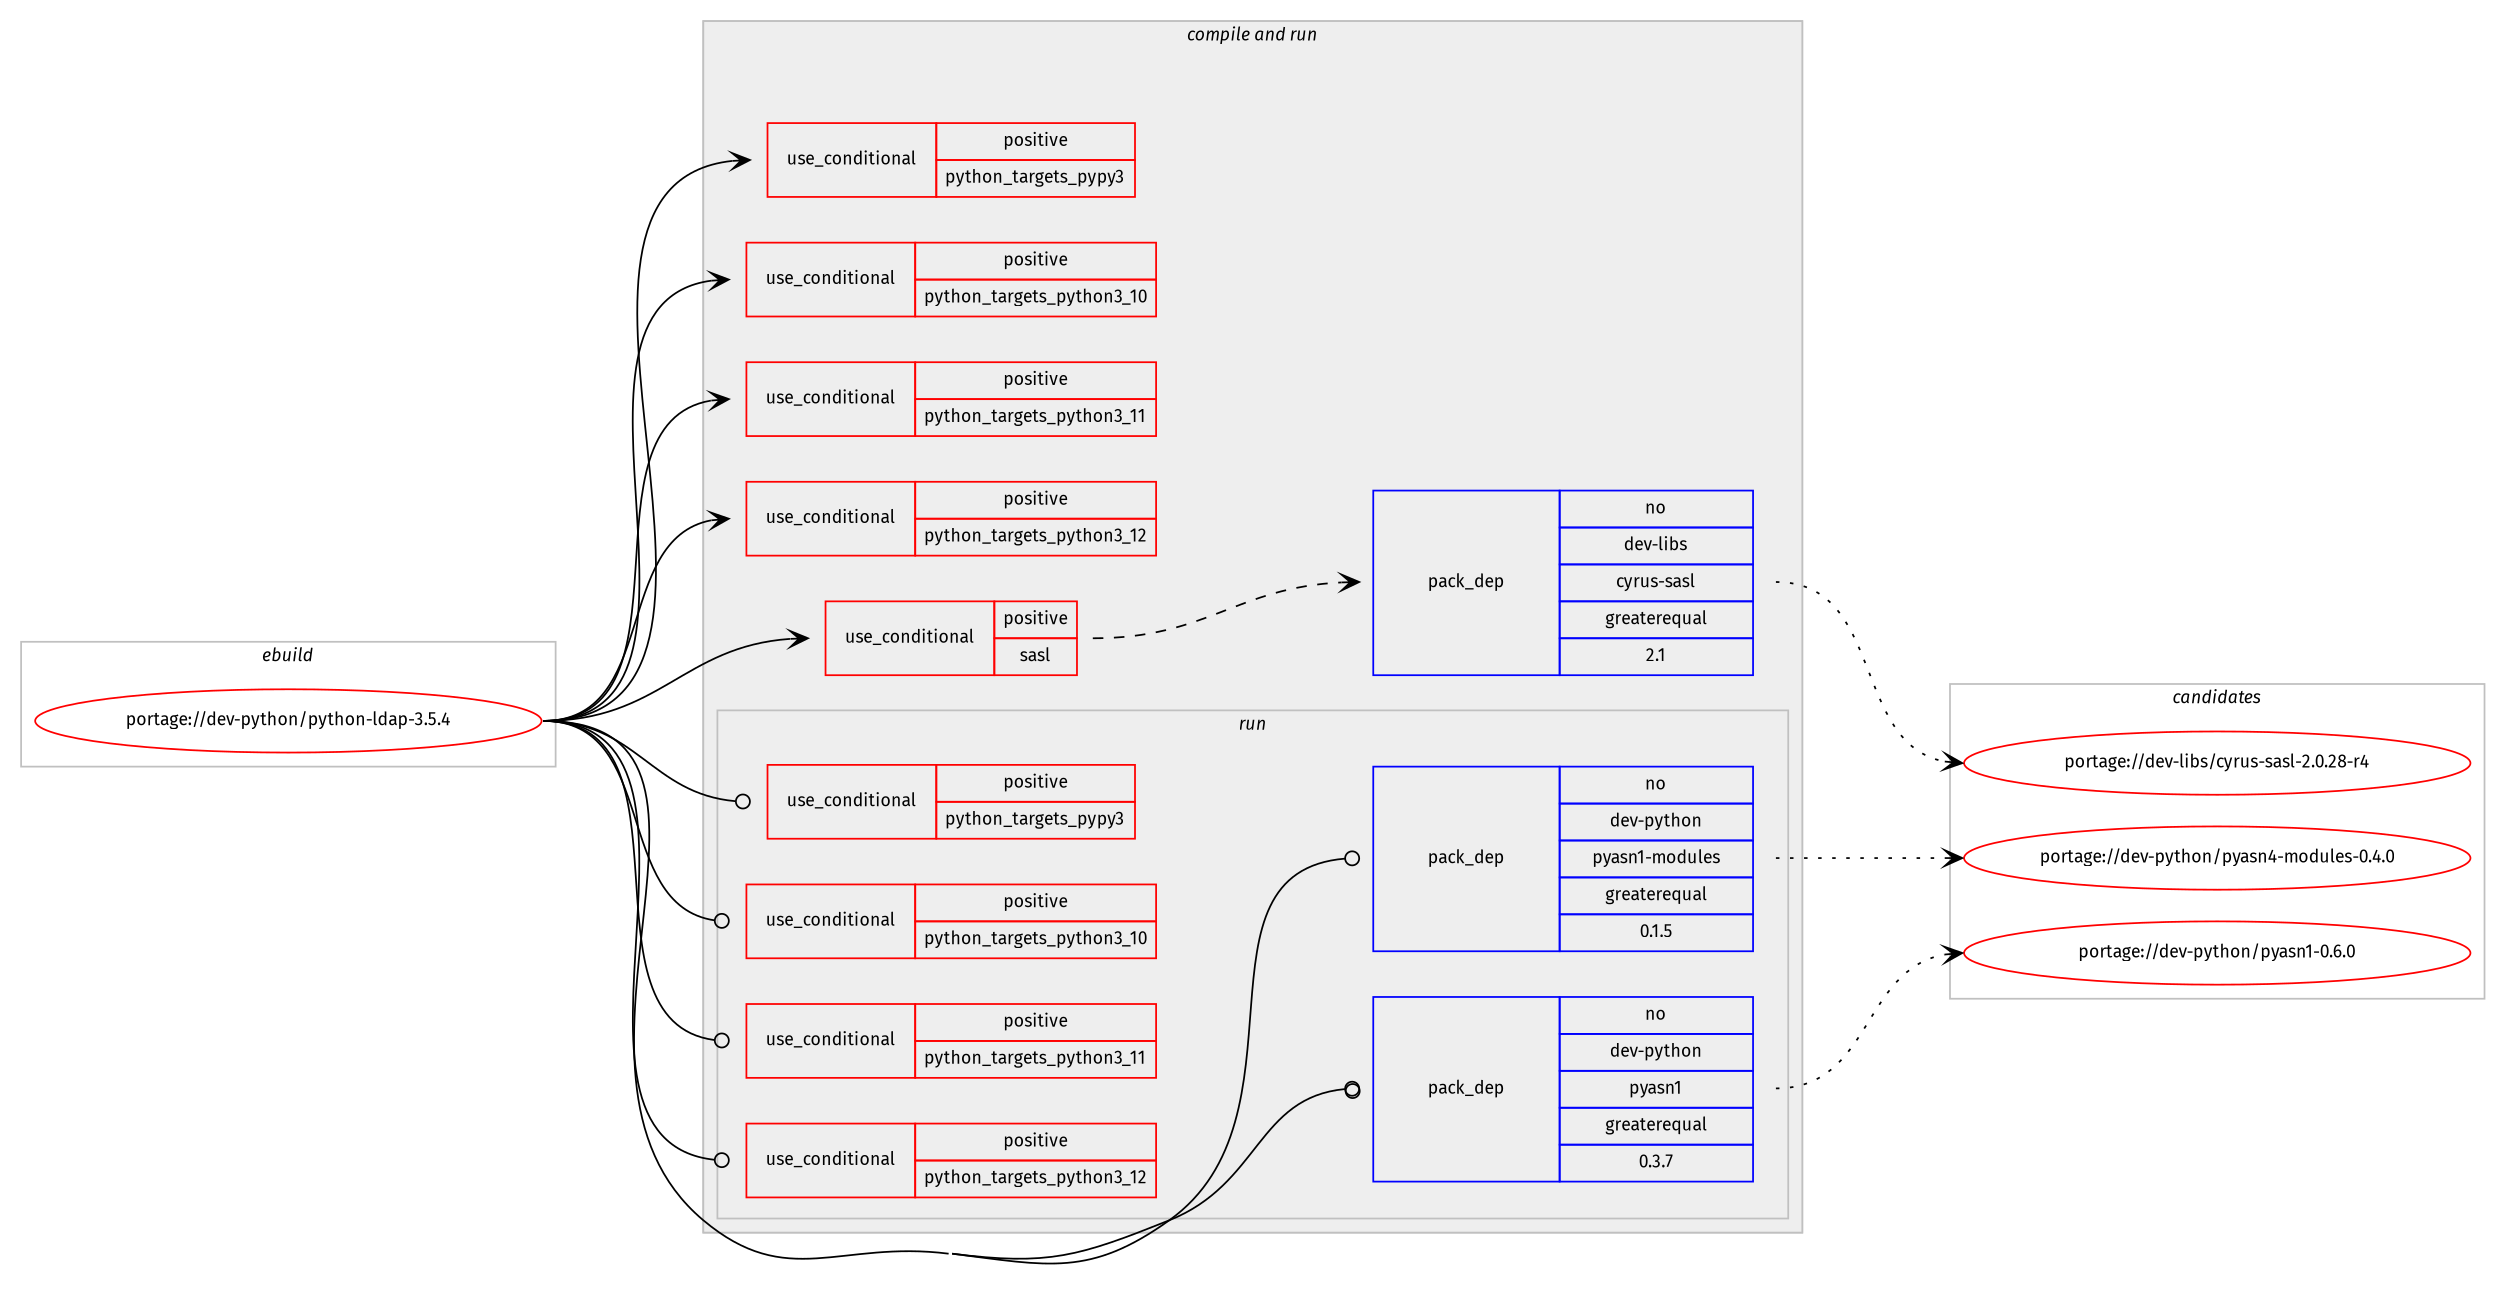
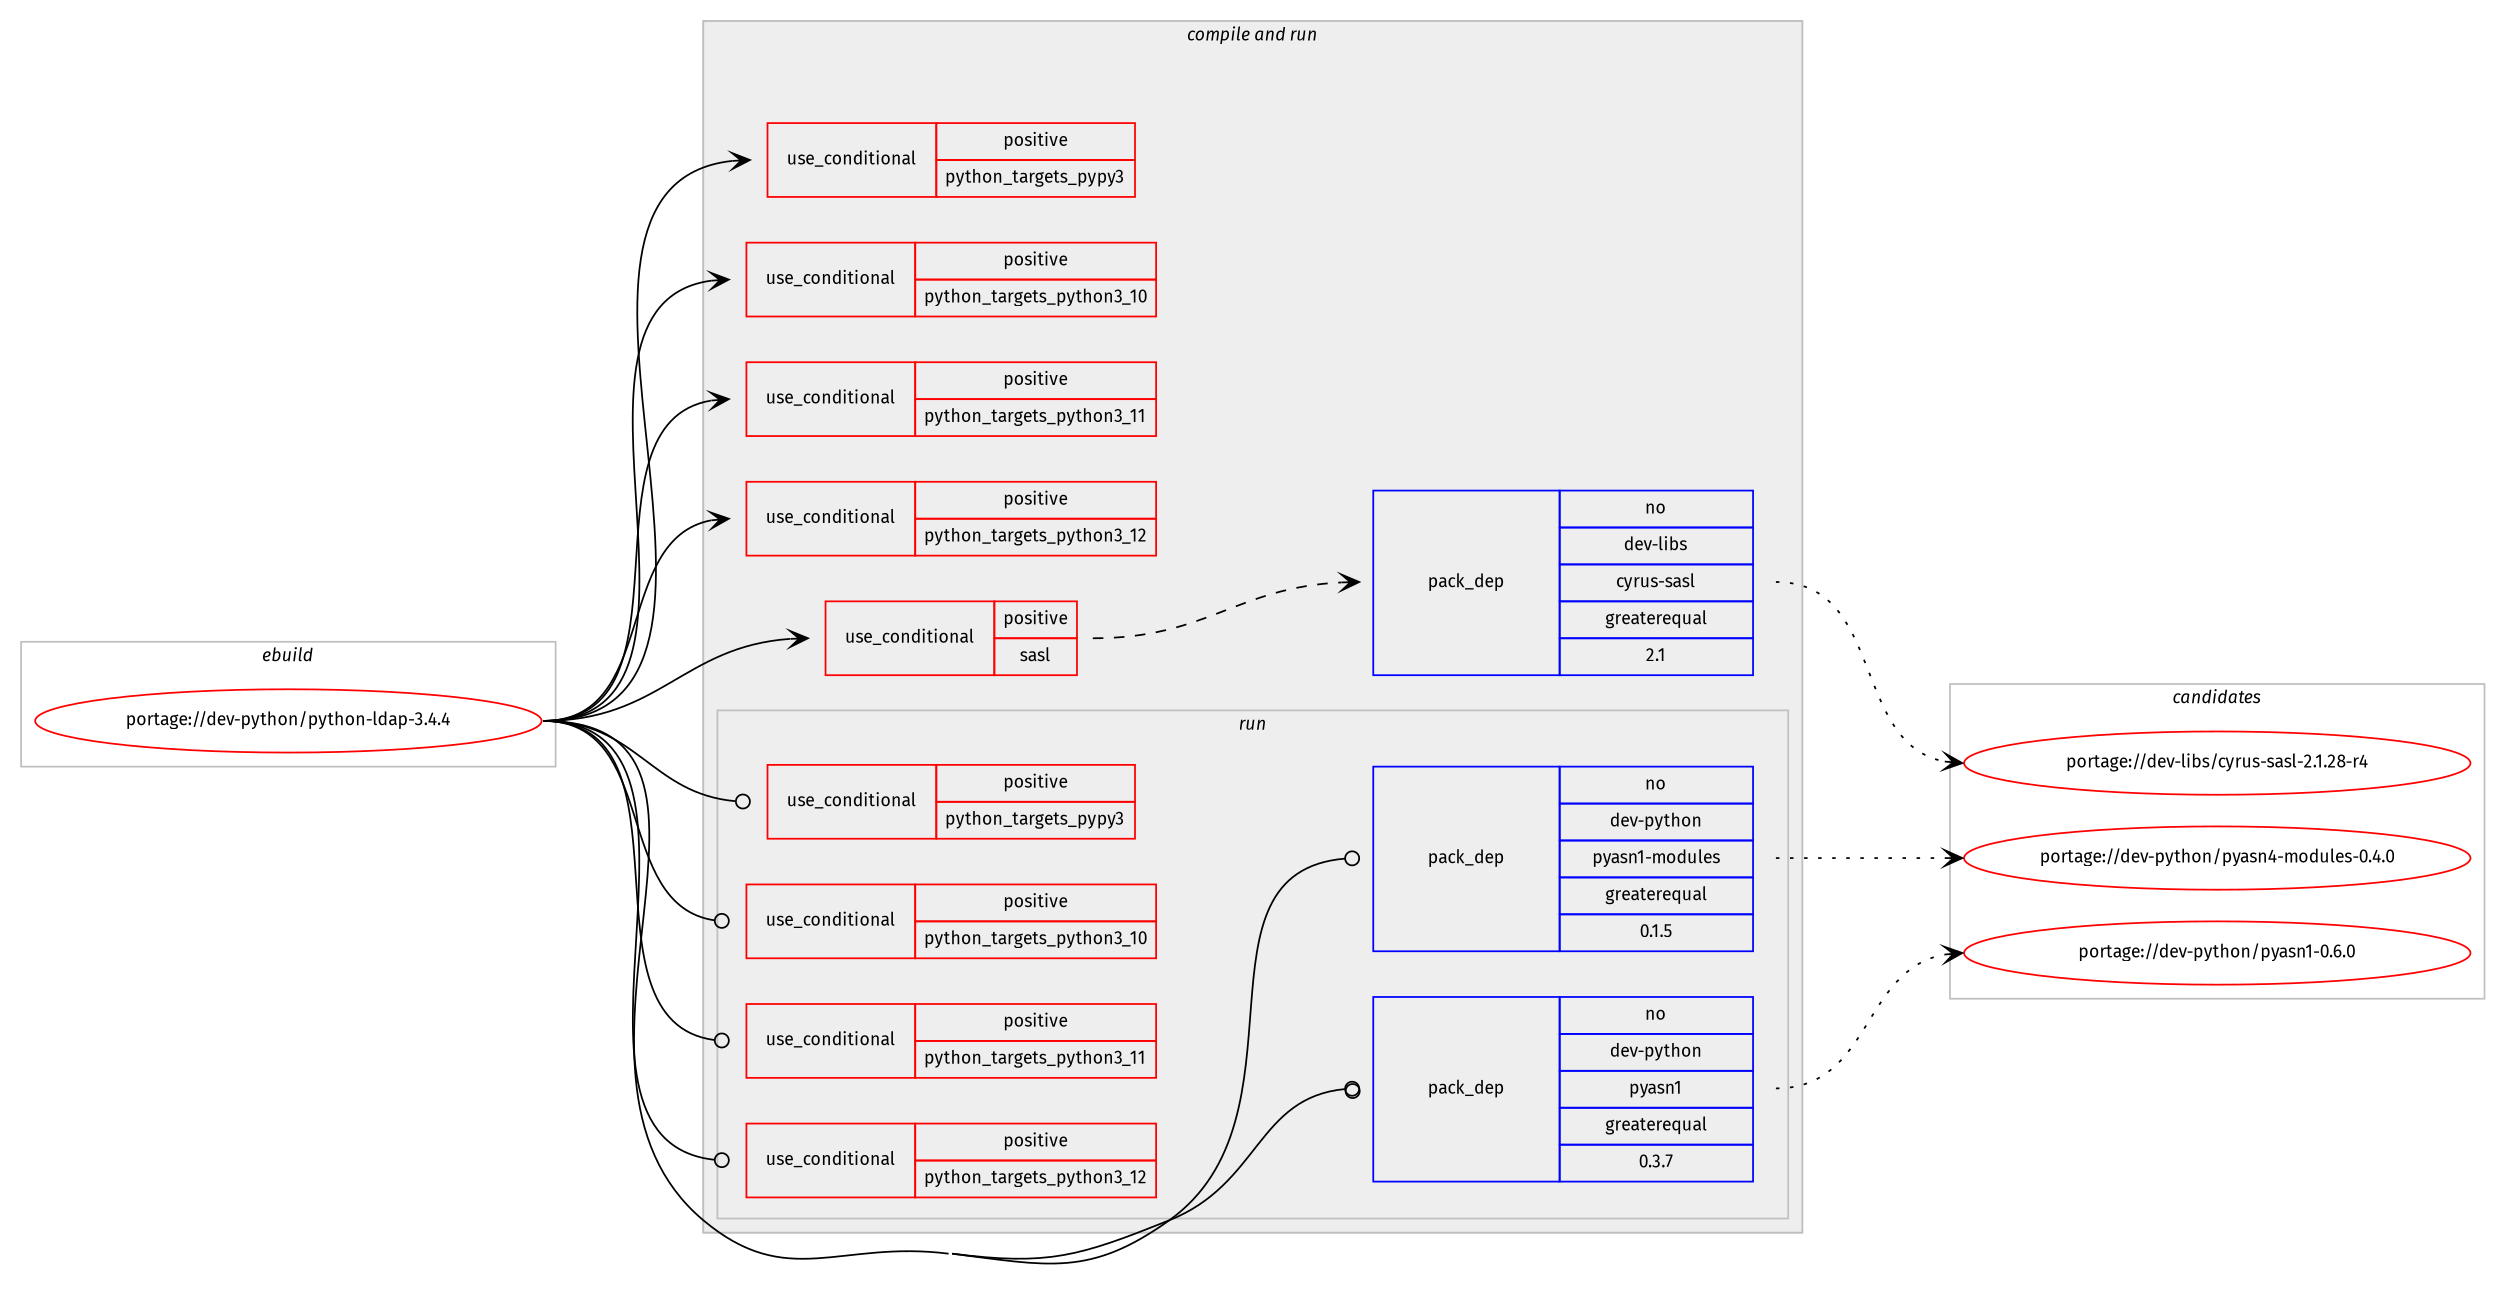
(288, 721) -> (288, 721)
(2217, 763) -> (2217, 763)
